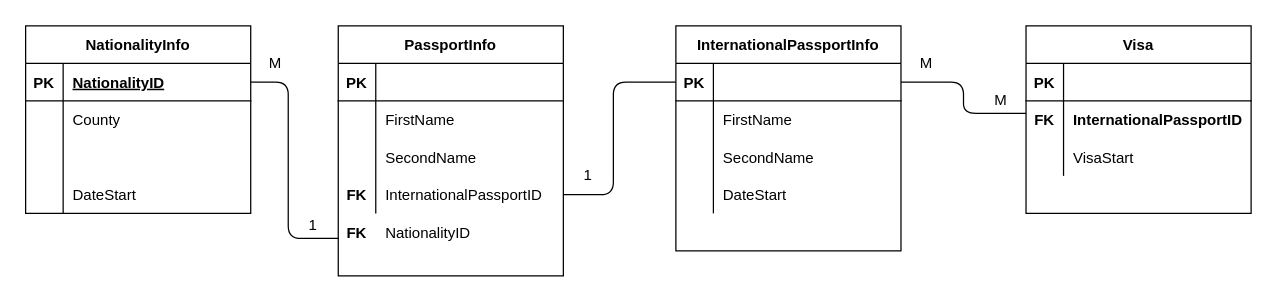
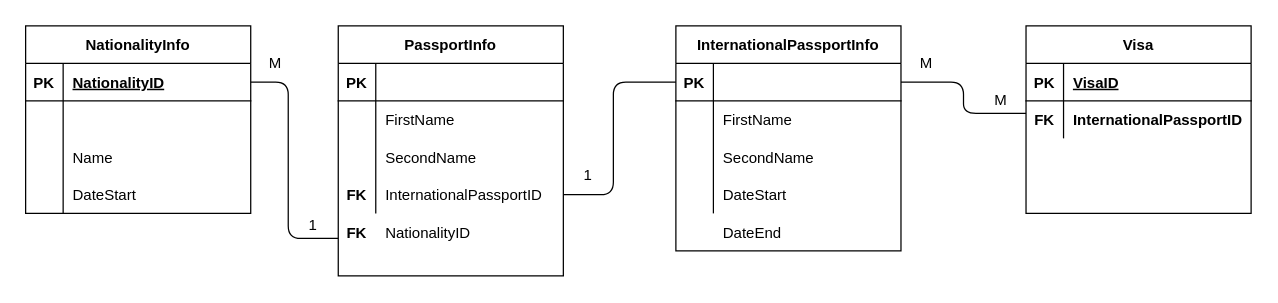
none -> (1157, 82)
(157, 119) -> none
none -> (157, 157)
(1157, 157) -> none
none -> (807, 232)
